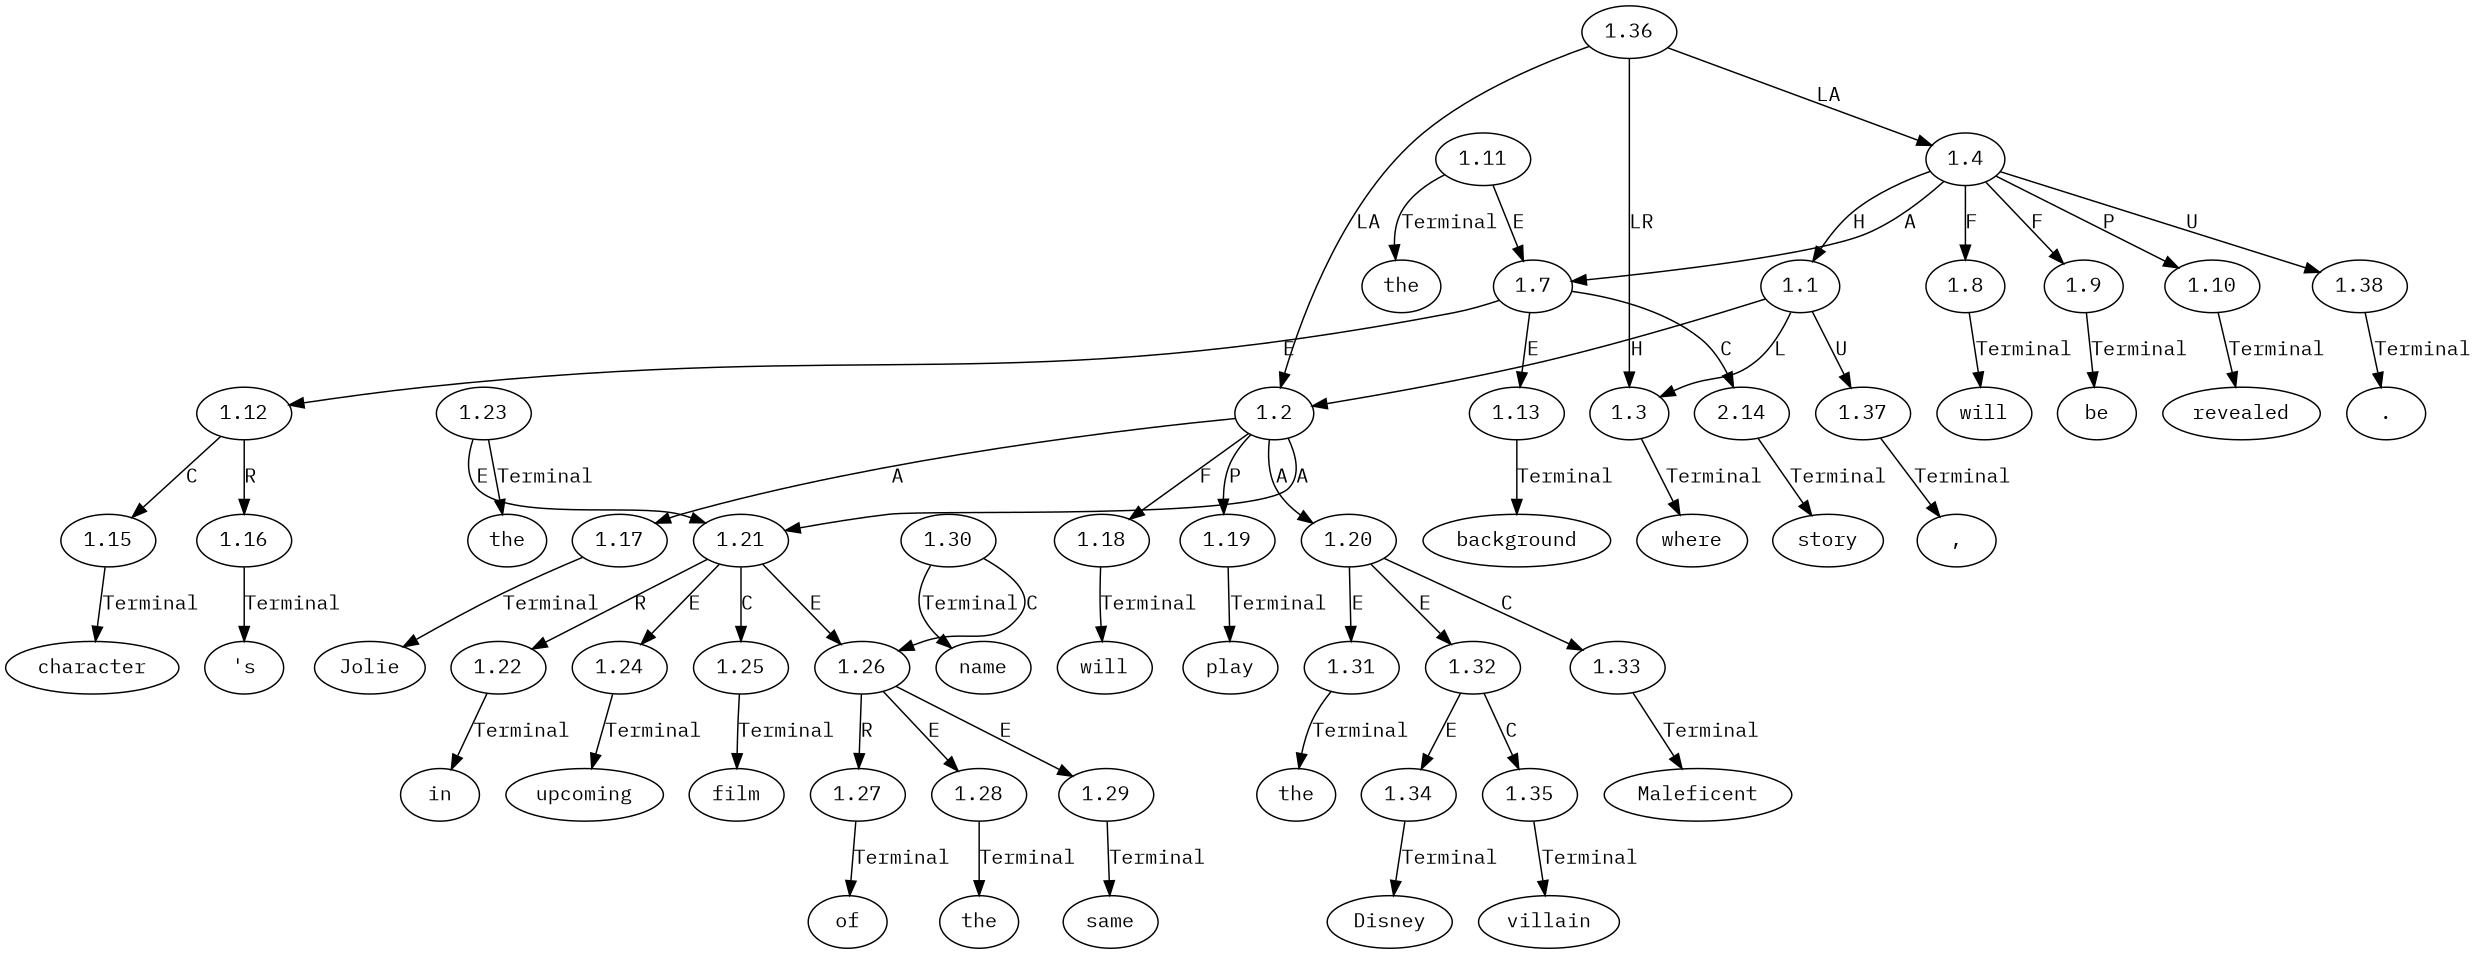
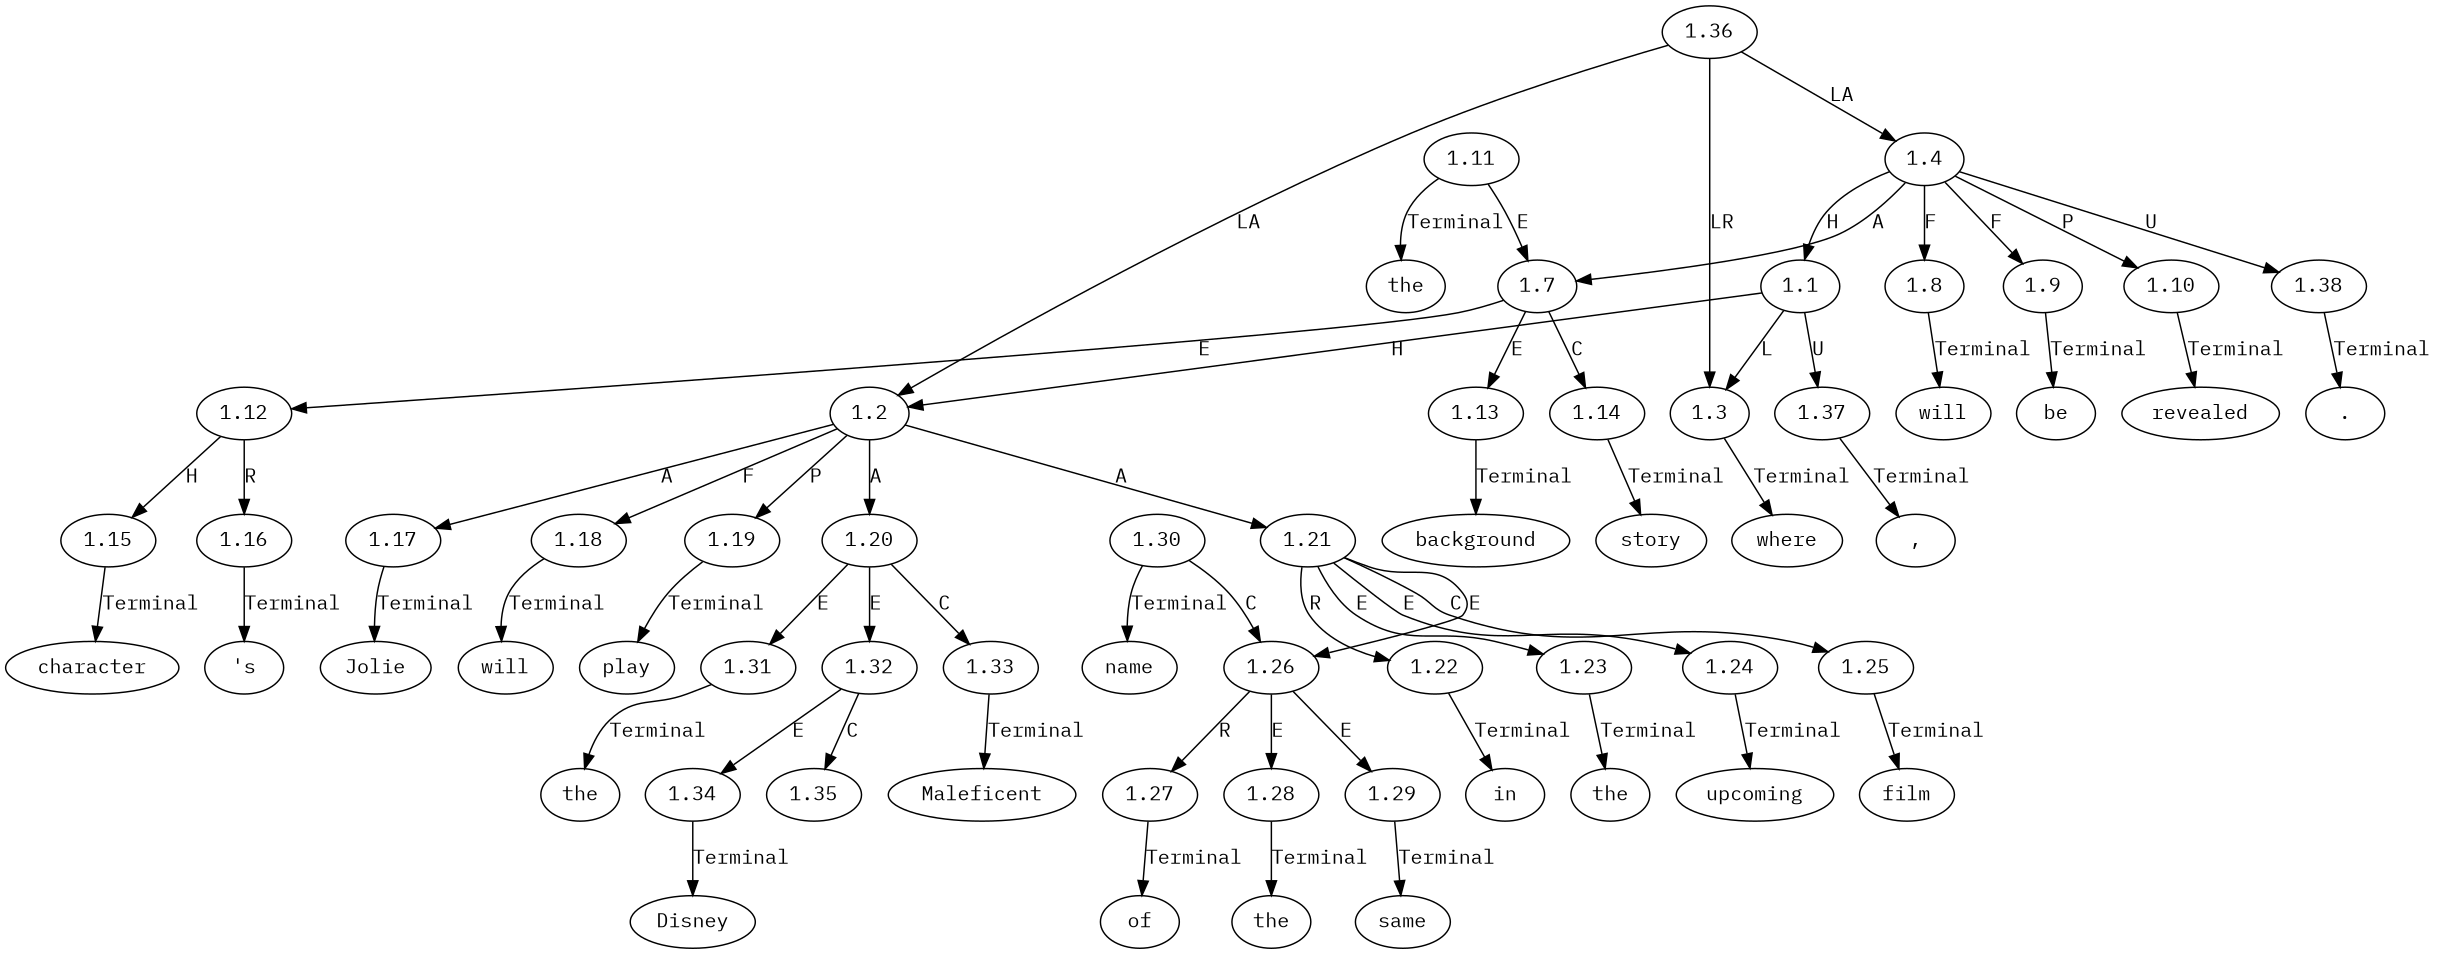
(1742, 413) -> (1597, 413)
(192, 477) -> (192, 477)
(557, 509) -> (1434, 636)
(1549, 922) -> none
